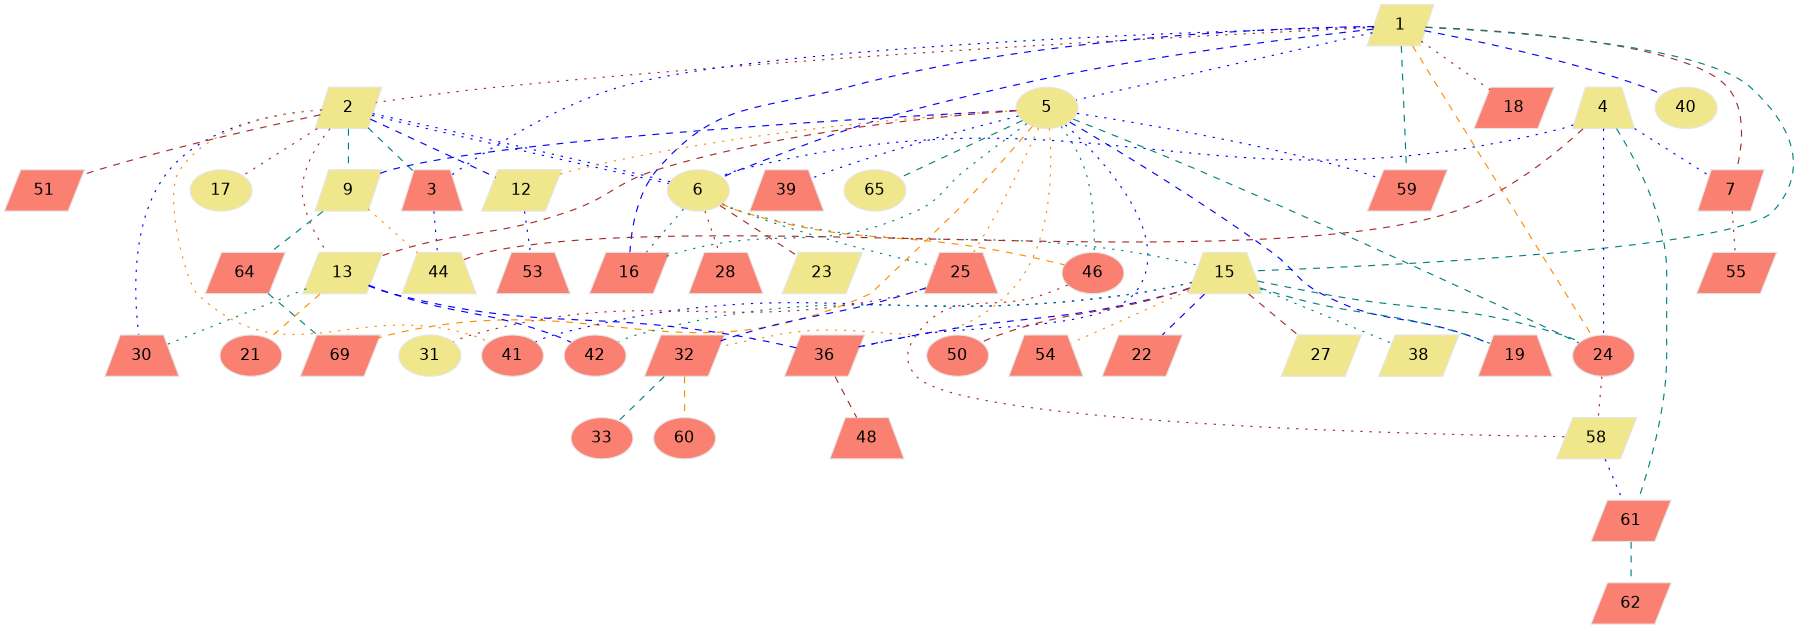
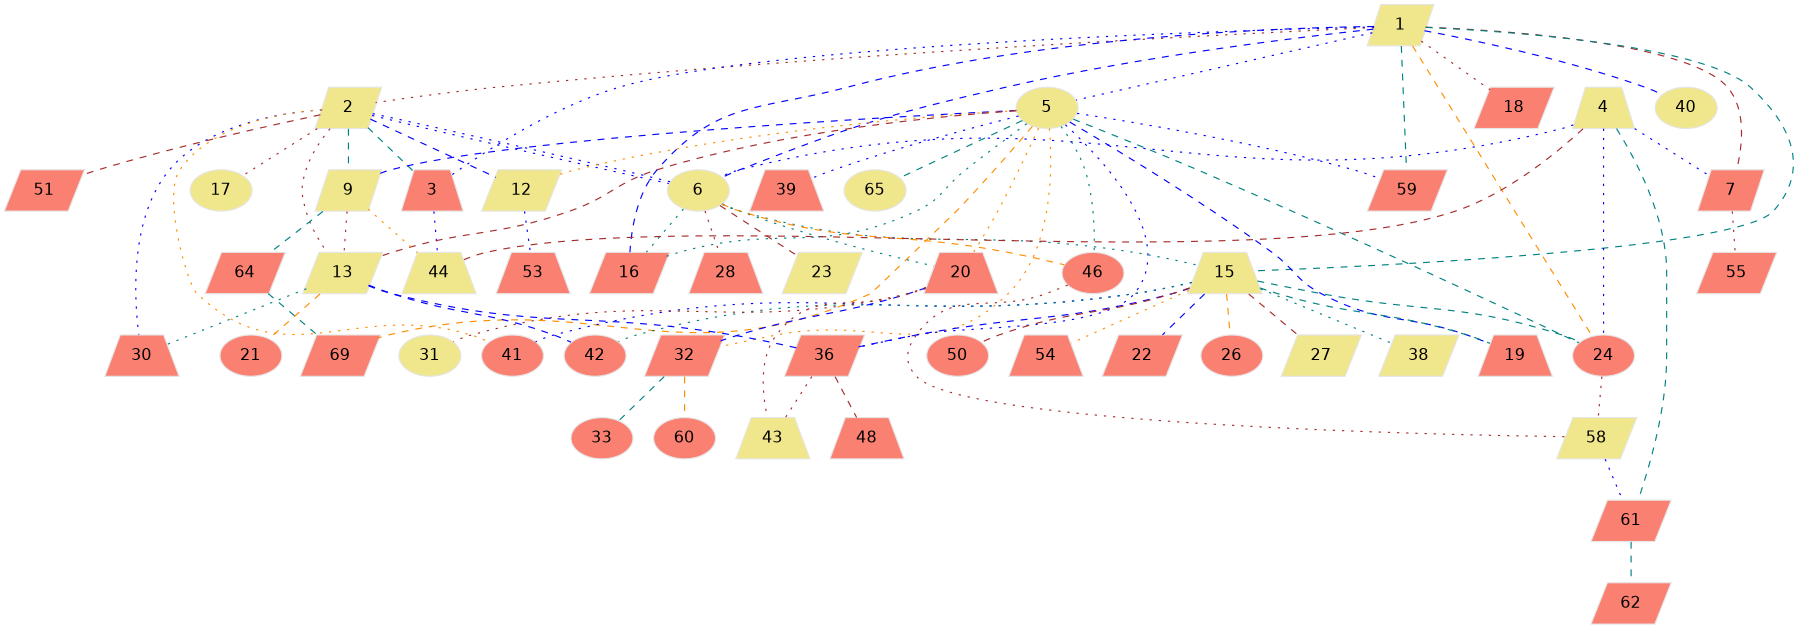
none -> (346, 232)
(961, 273) -> (961, 273)
none -> (1232, 356)
none -> (773, 438)
